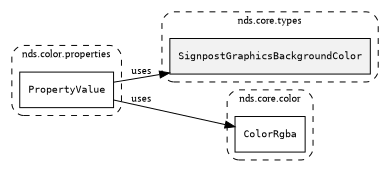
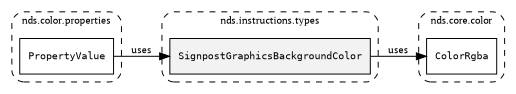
(270, 21) -> (270, 21)
(169, 112) -> (393, 56)
